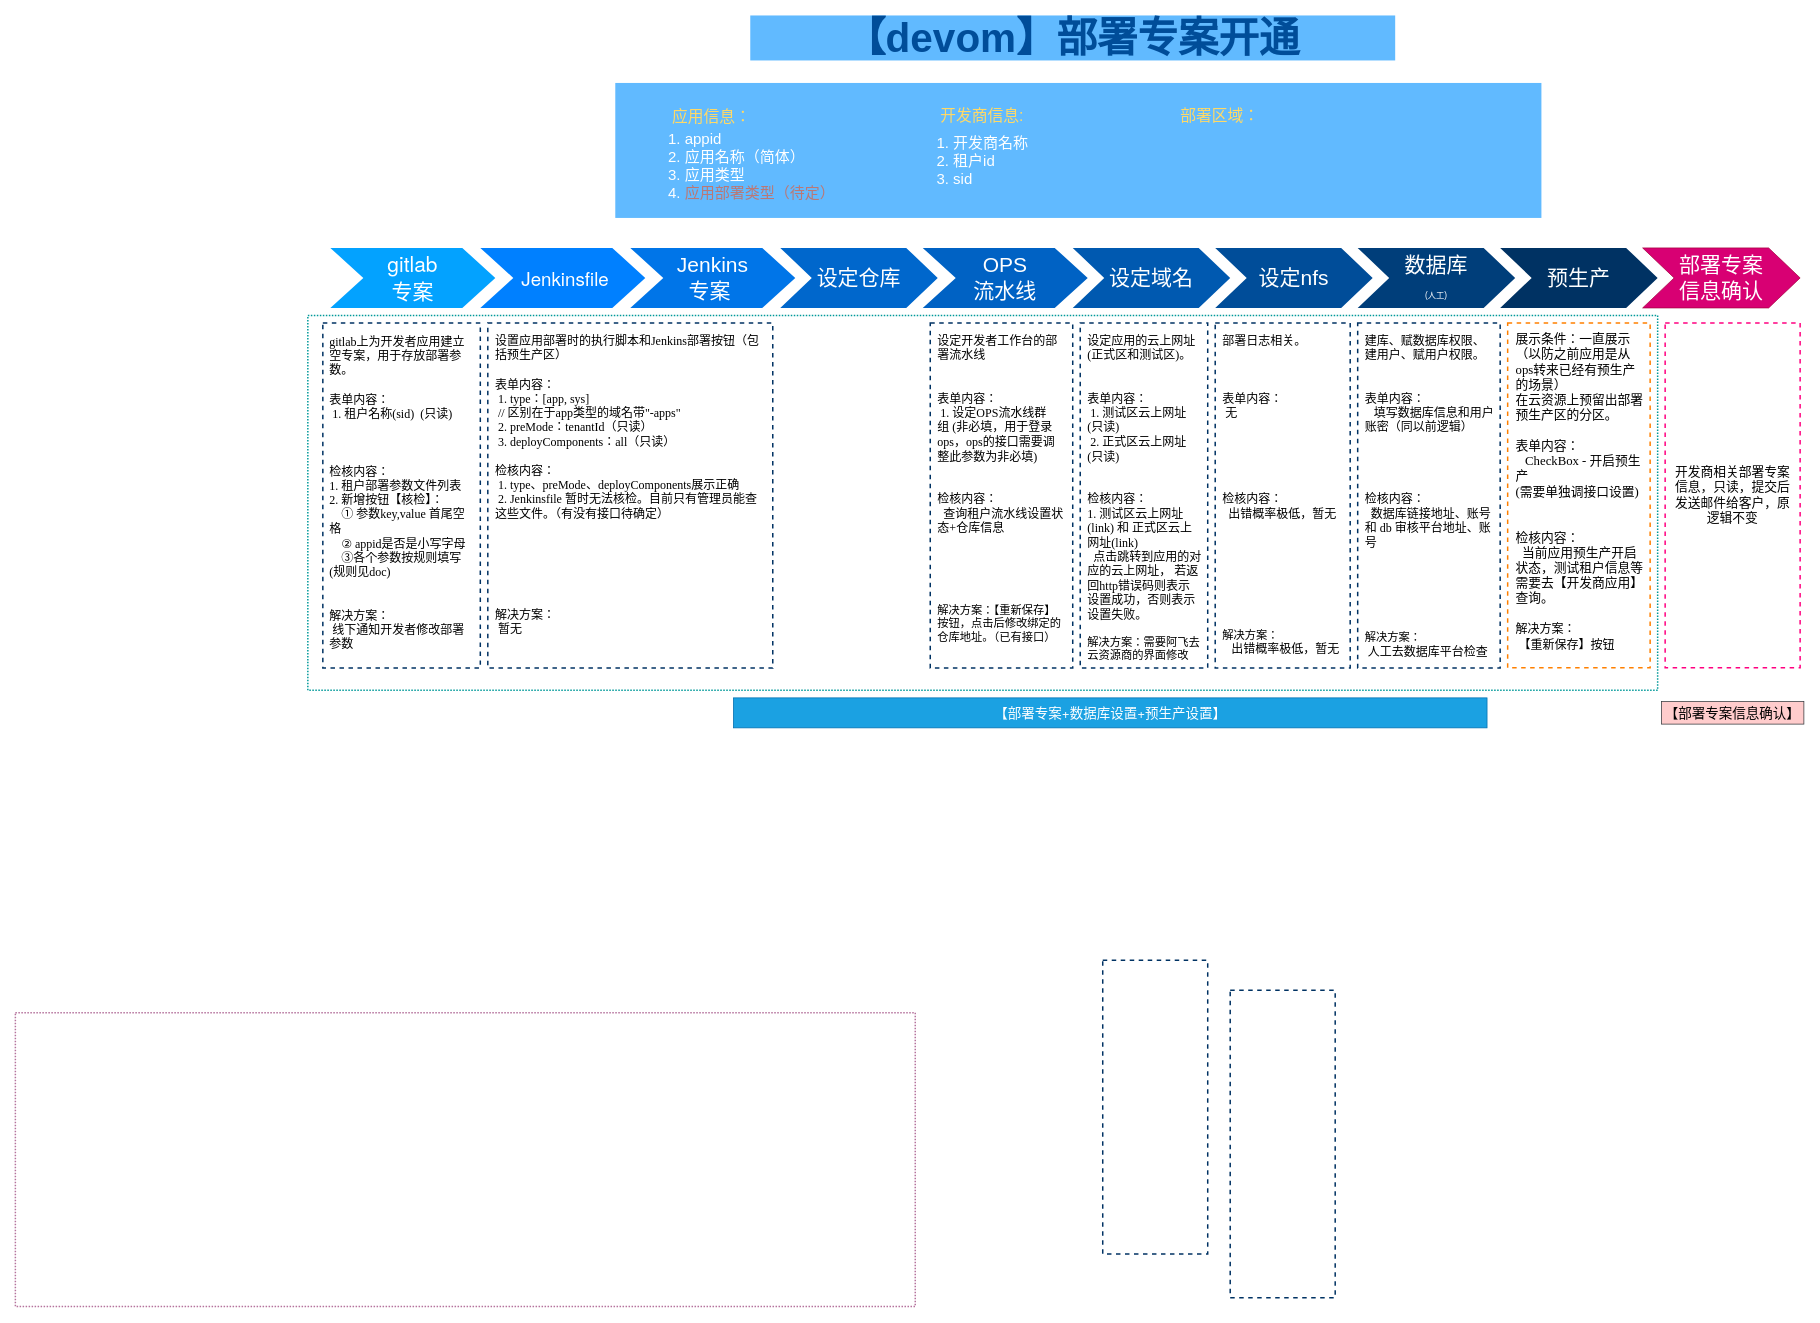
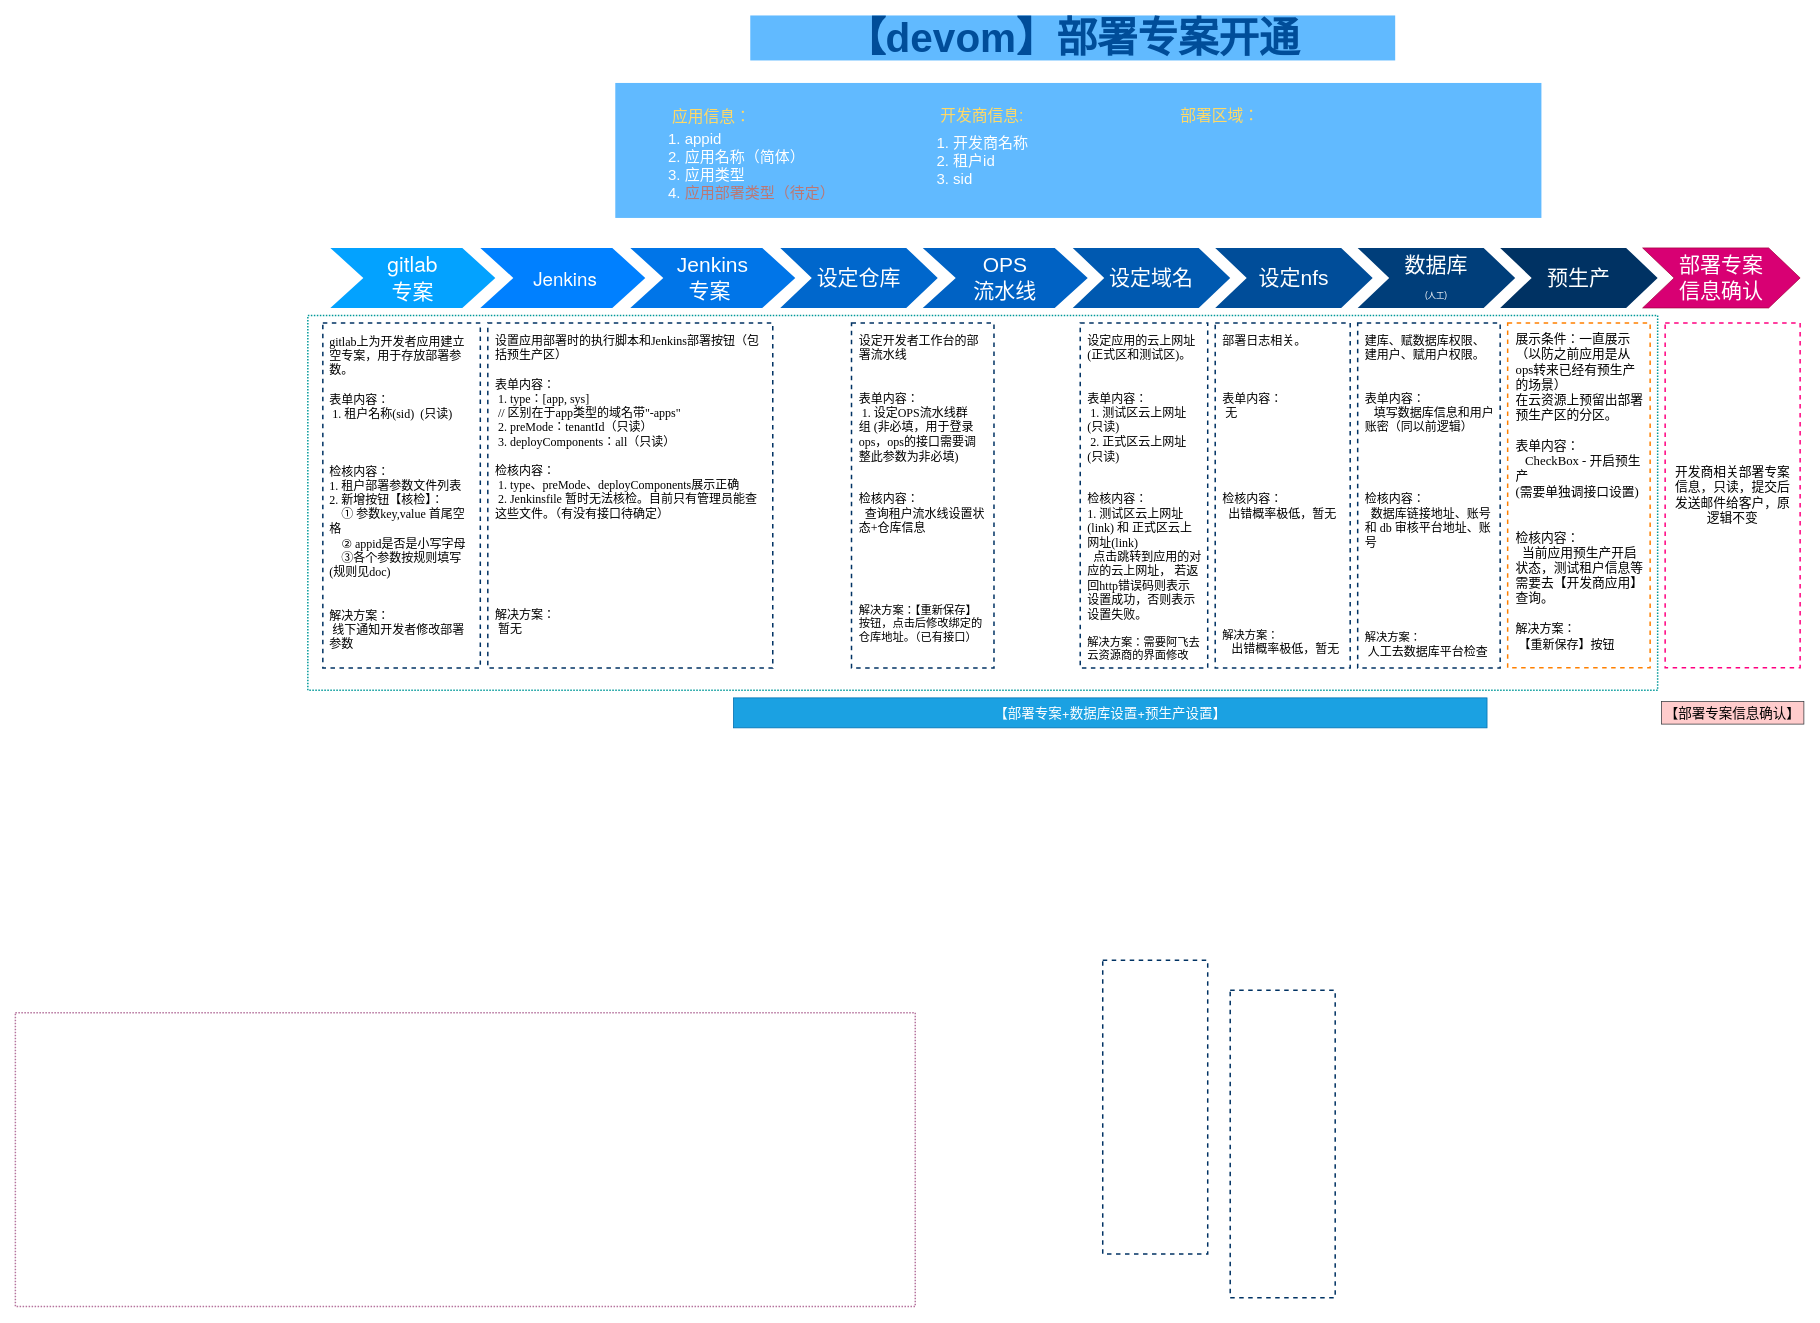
(563, 278) -> (563, 278)
(1002, 495) -> (923, 495)
